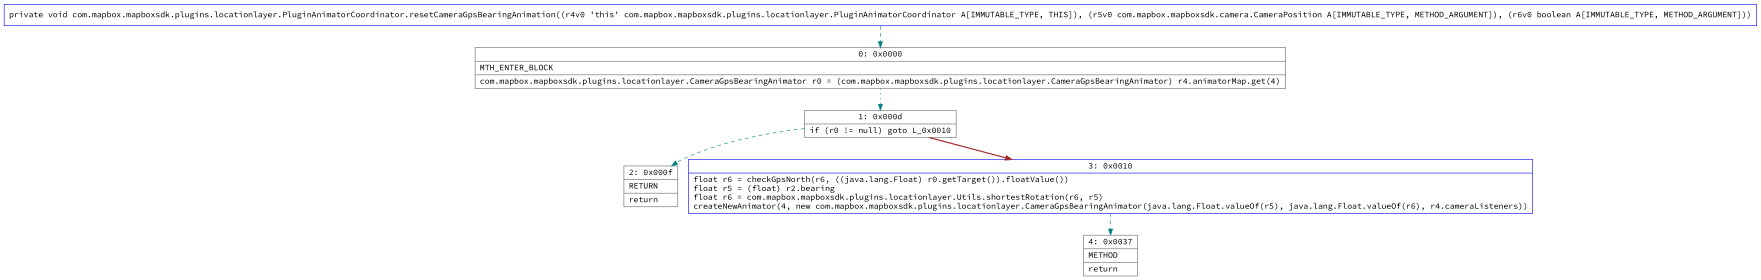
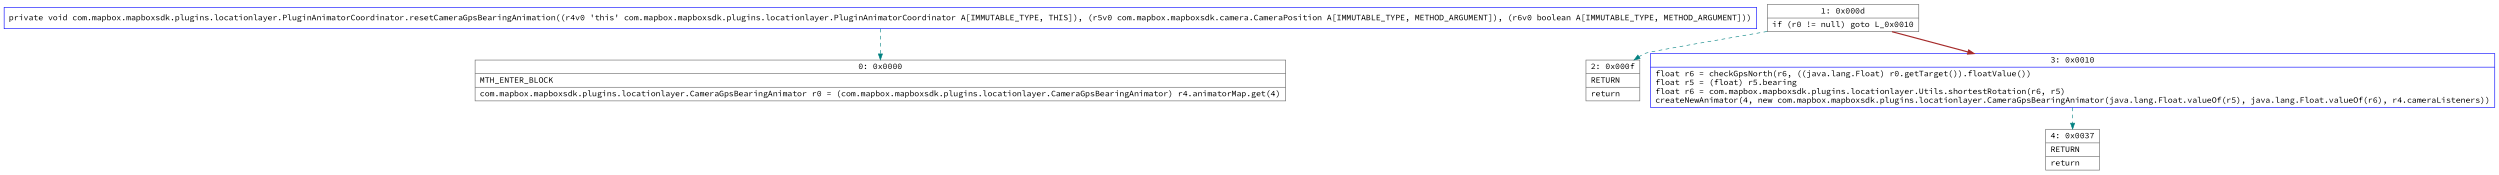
(880, 96) -> none
(764, 188) -> (1726, 83)
(1103, 255) -> (2065, 149)
